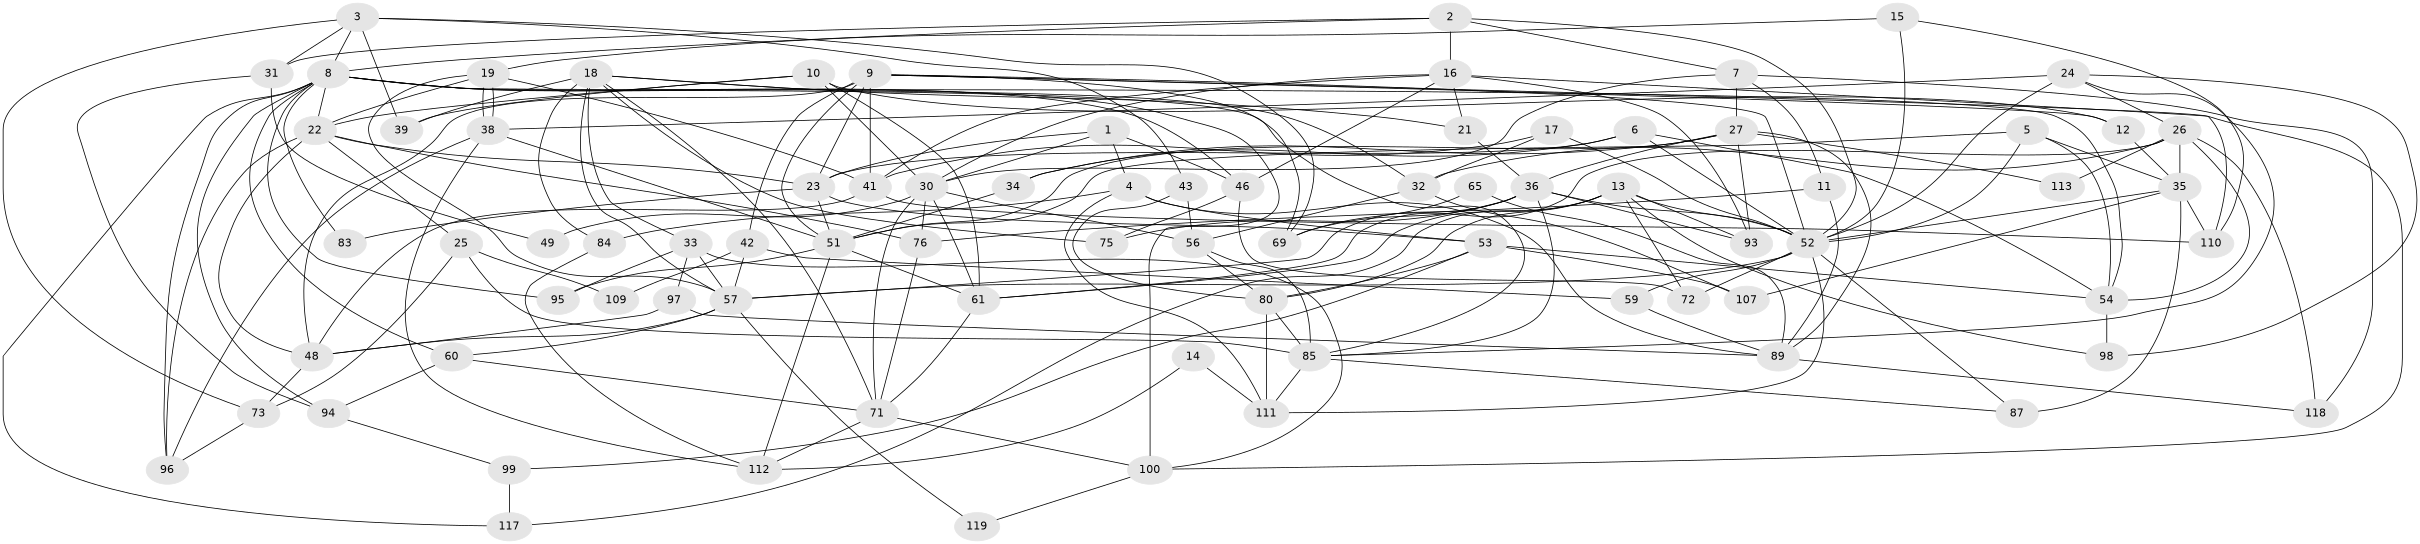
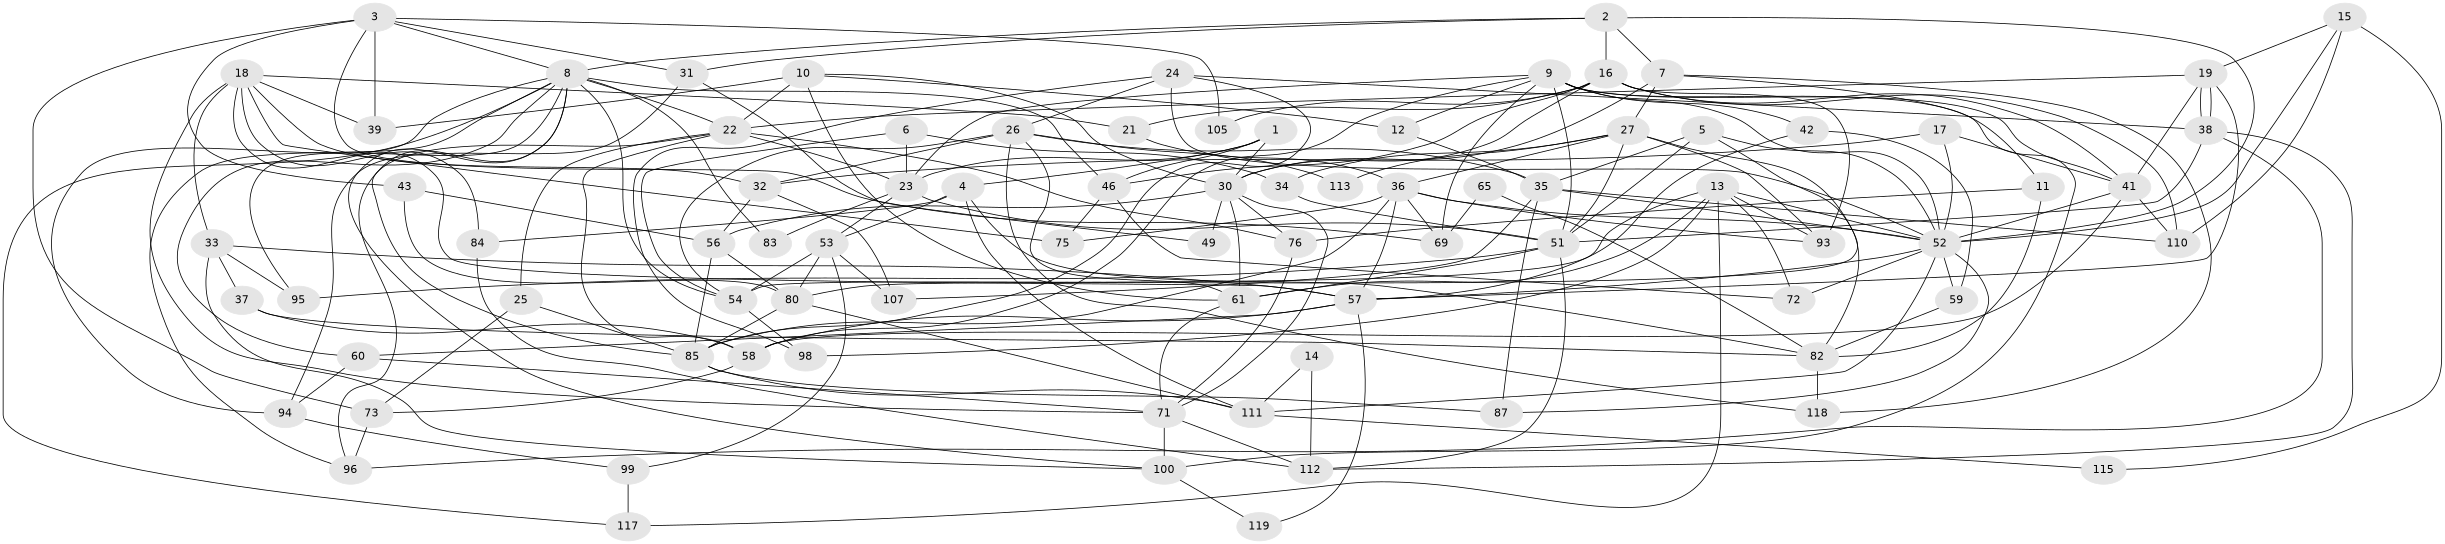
none -> (1218, 130)
(1718, 185) -> (2024, 219)
(616, 300) -> none
(674, 300) -> (242, 300)
(312, 357) -> (749, 357)
(1778, 357) -> (1817, 357)
none -> (2104, 470)
